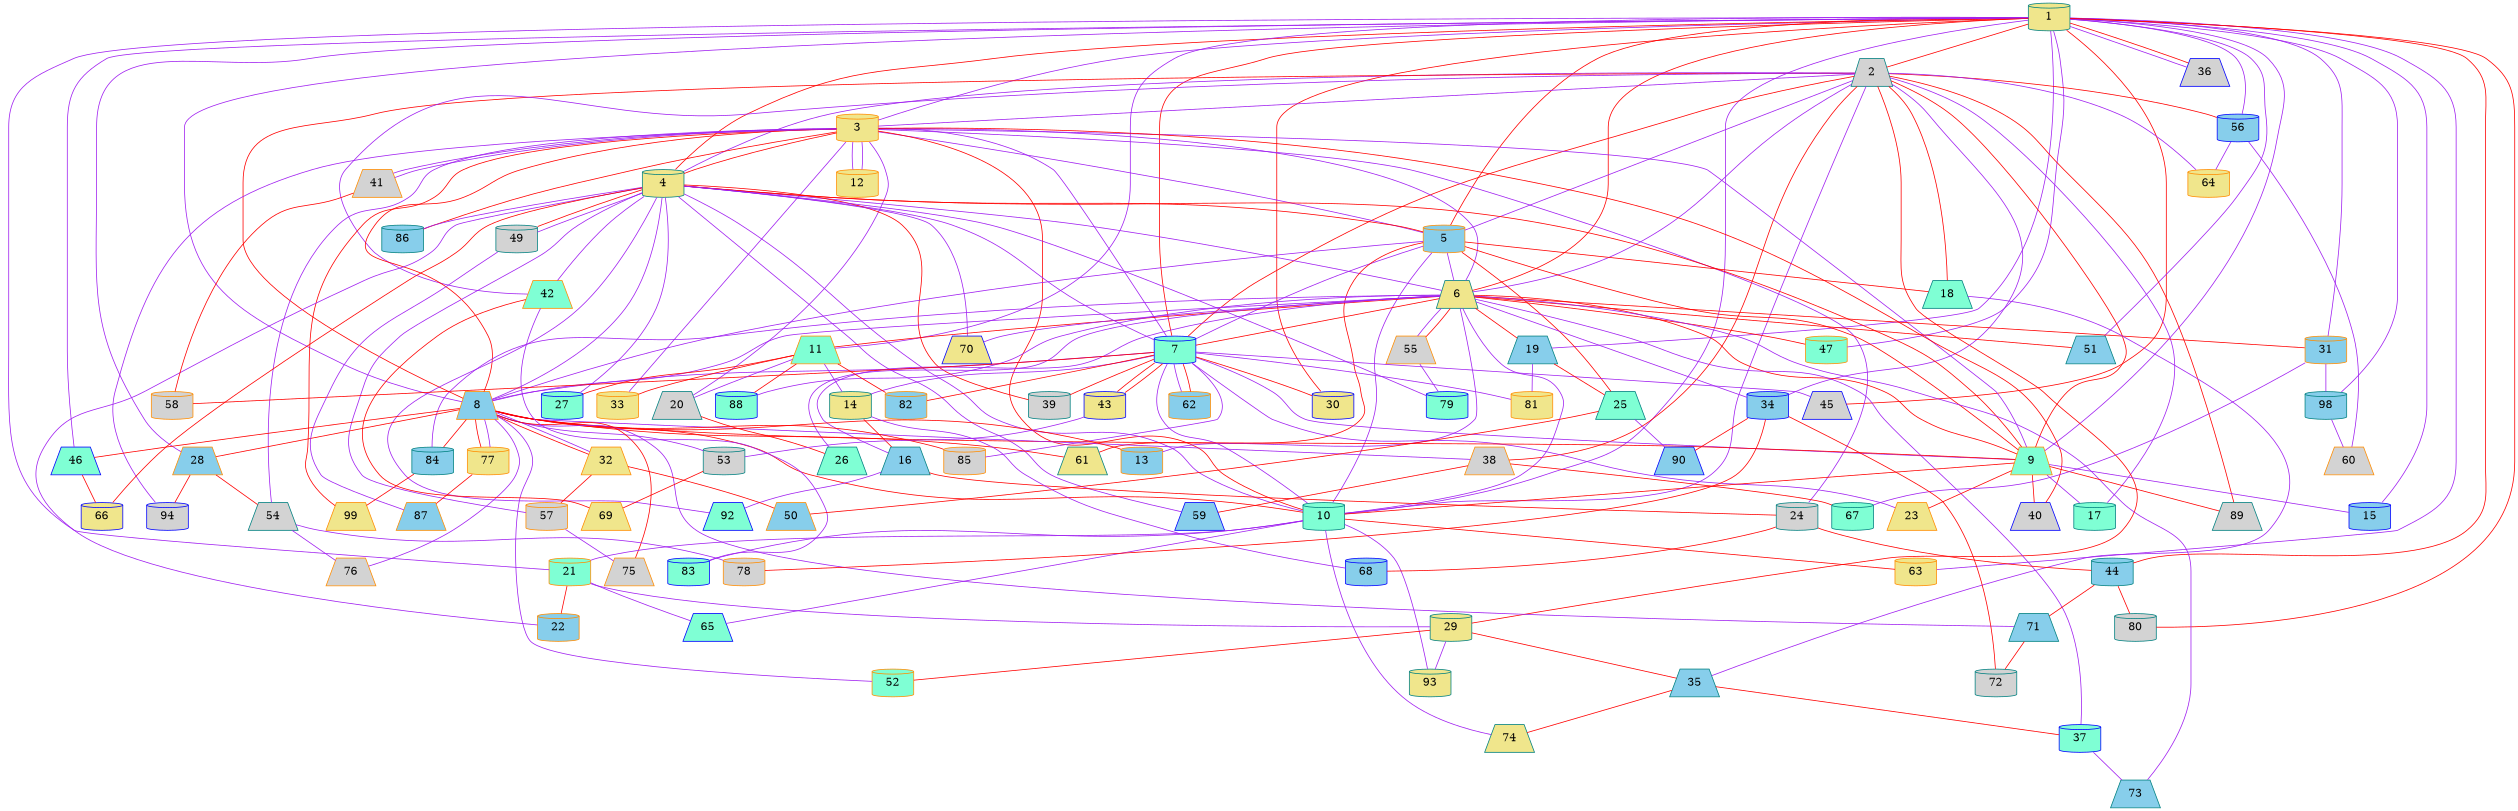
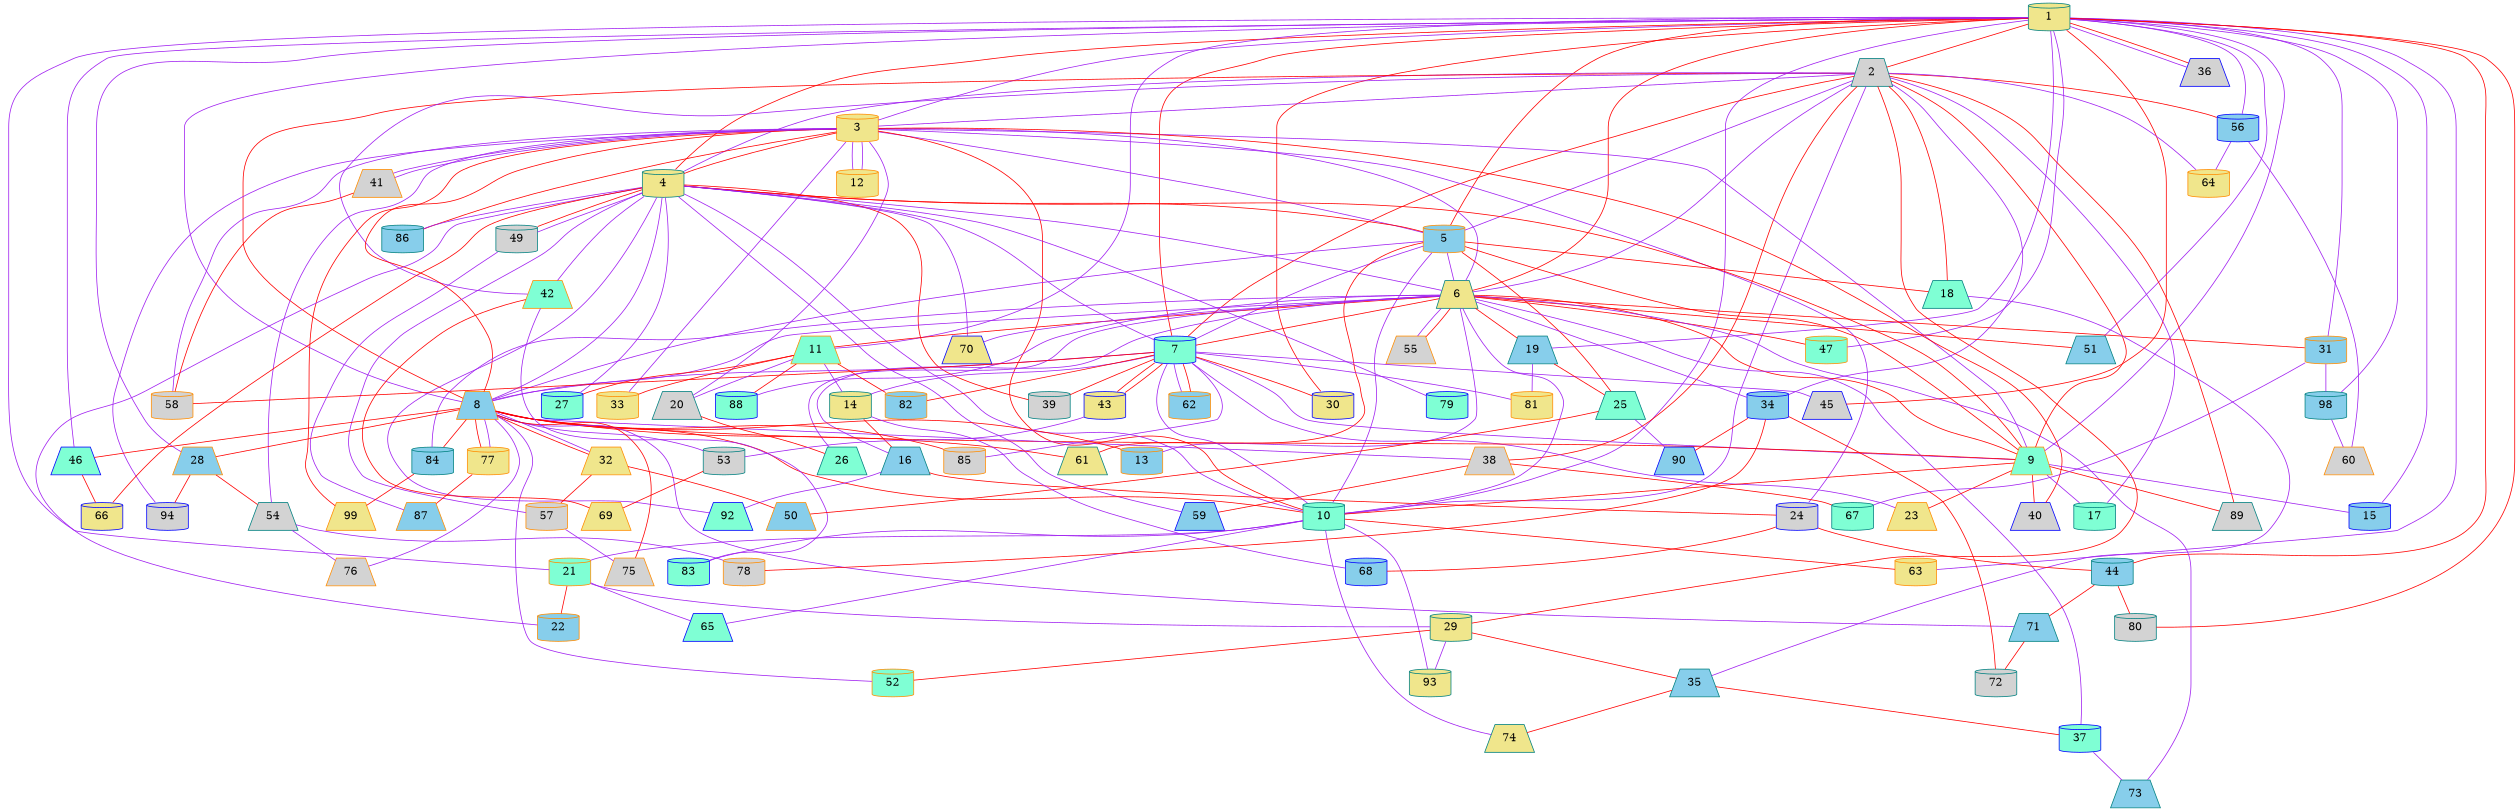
(1059, 177) -> (358, 166)
(1429, 378) -> none
(1797, 516) -> (1797, 516)
